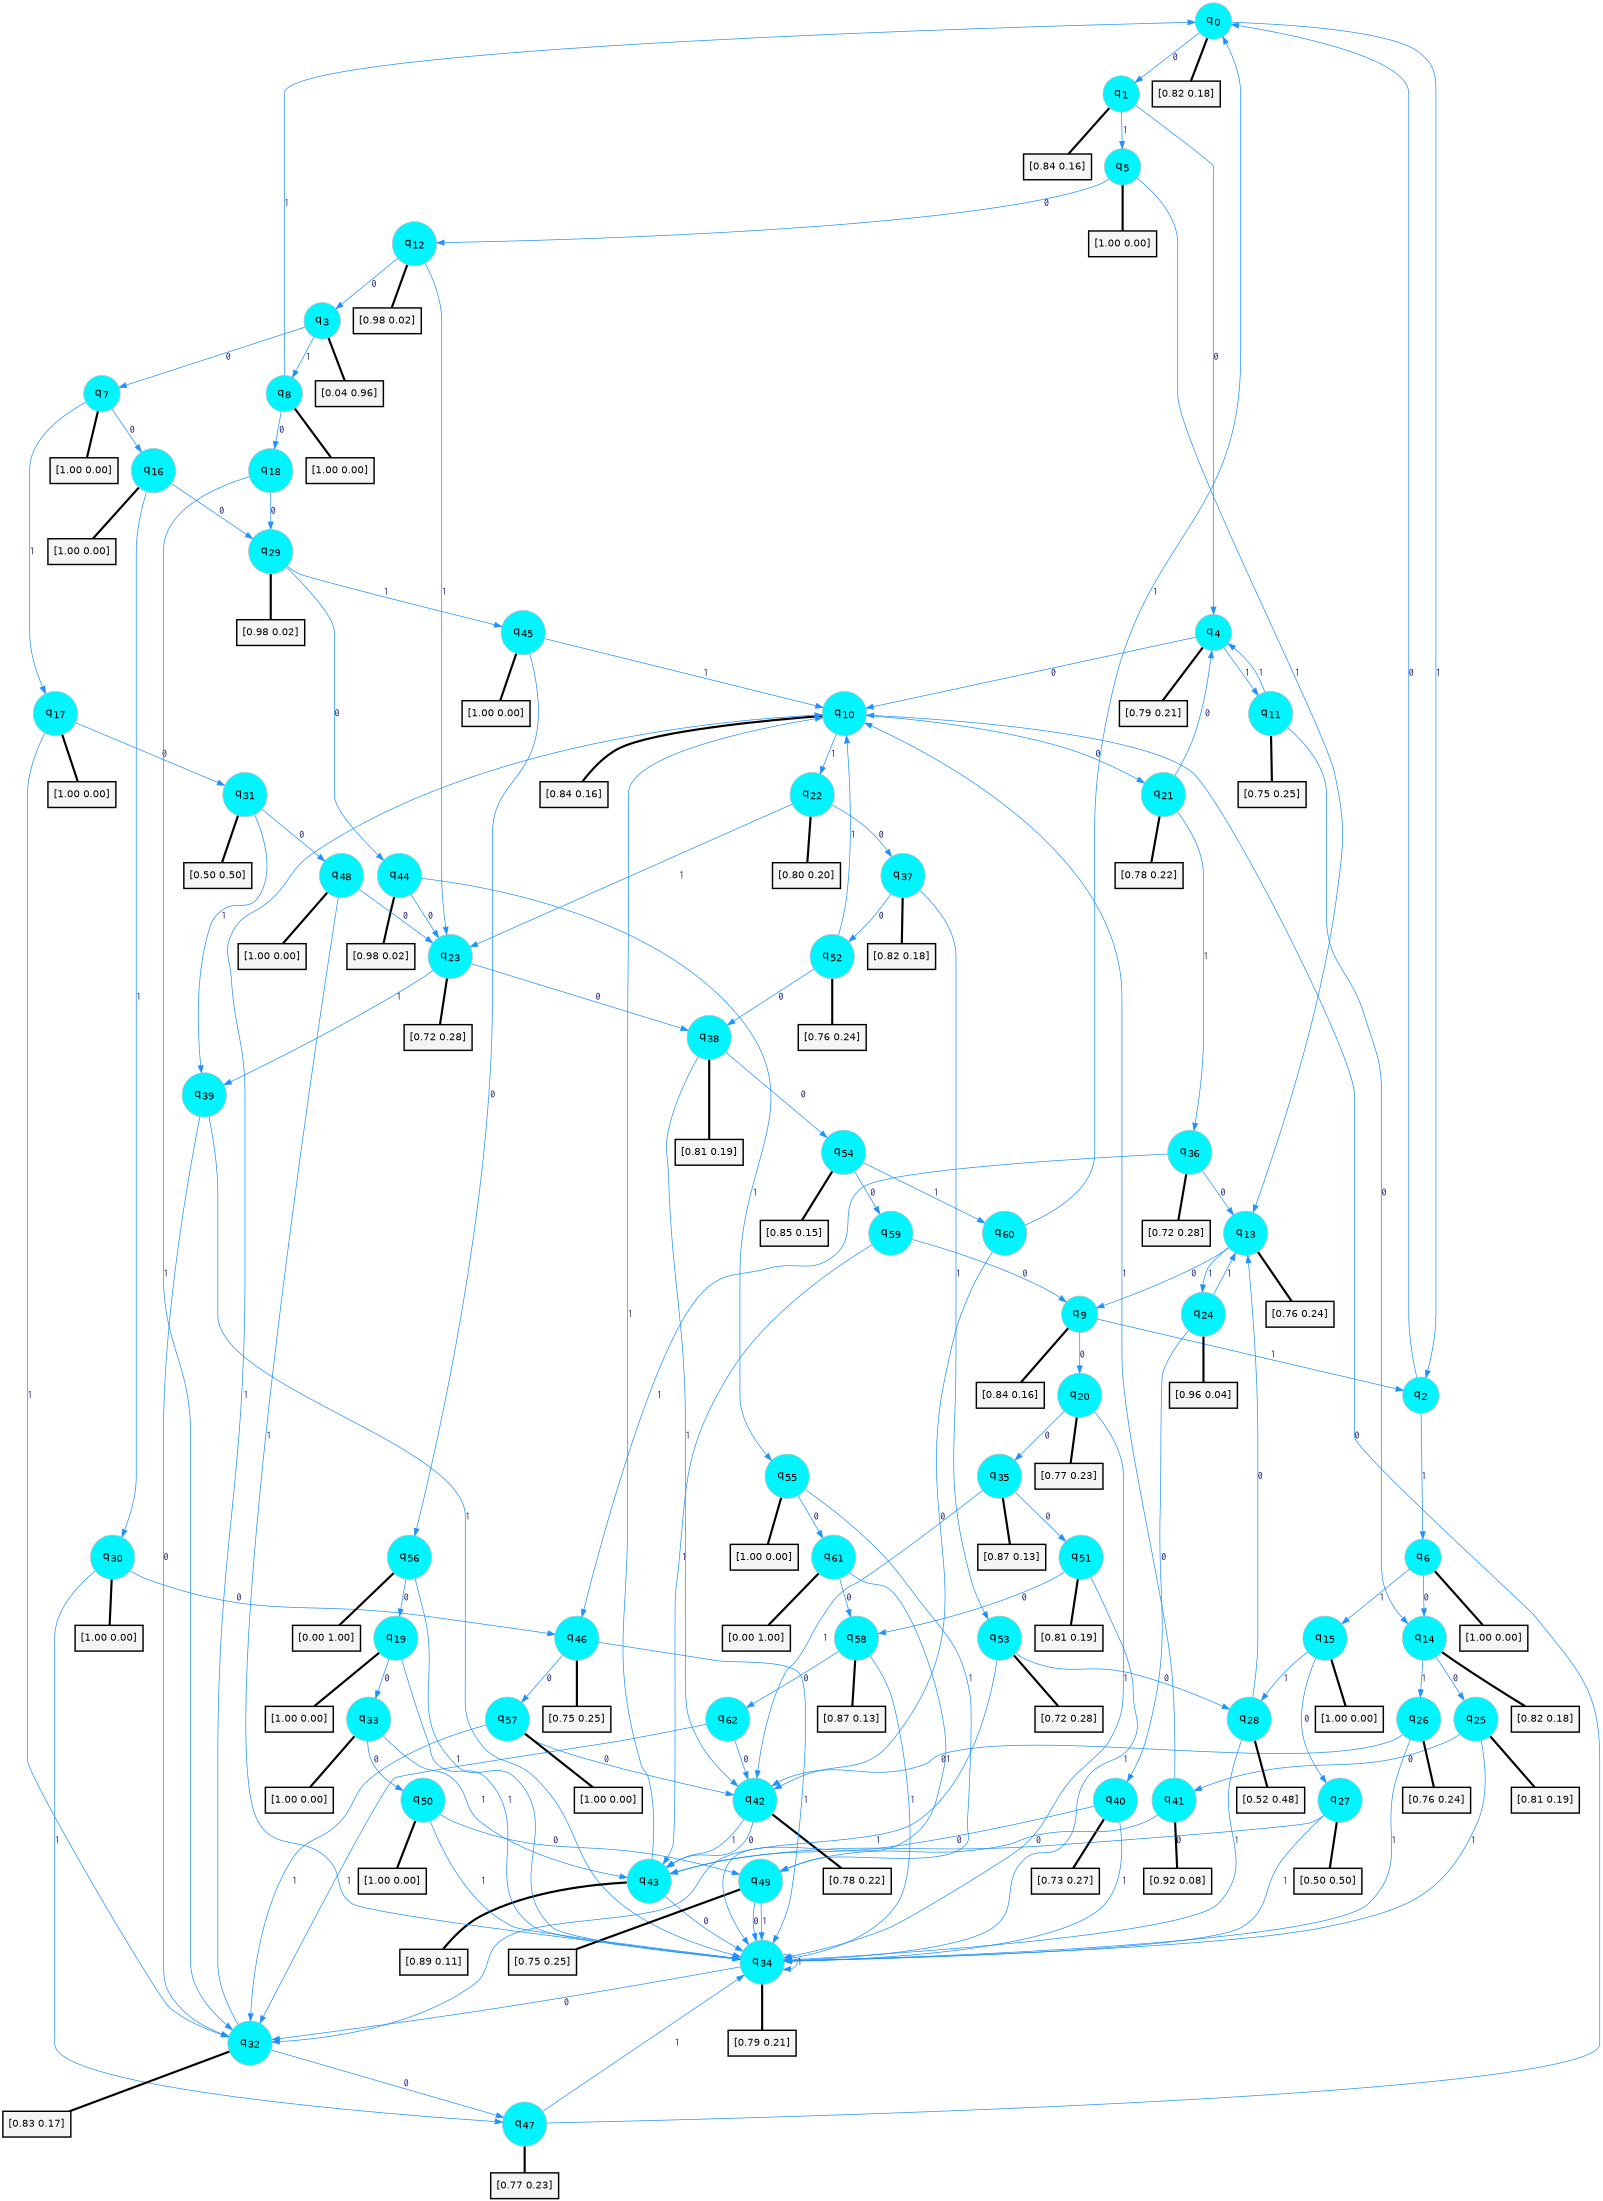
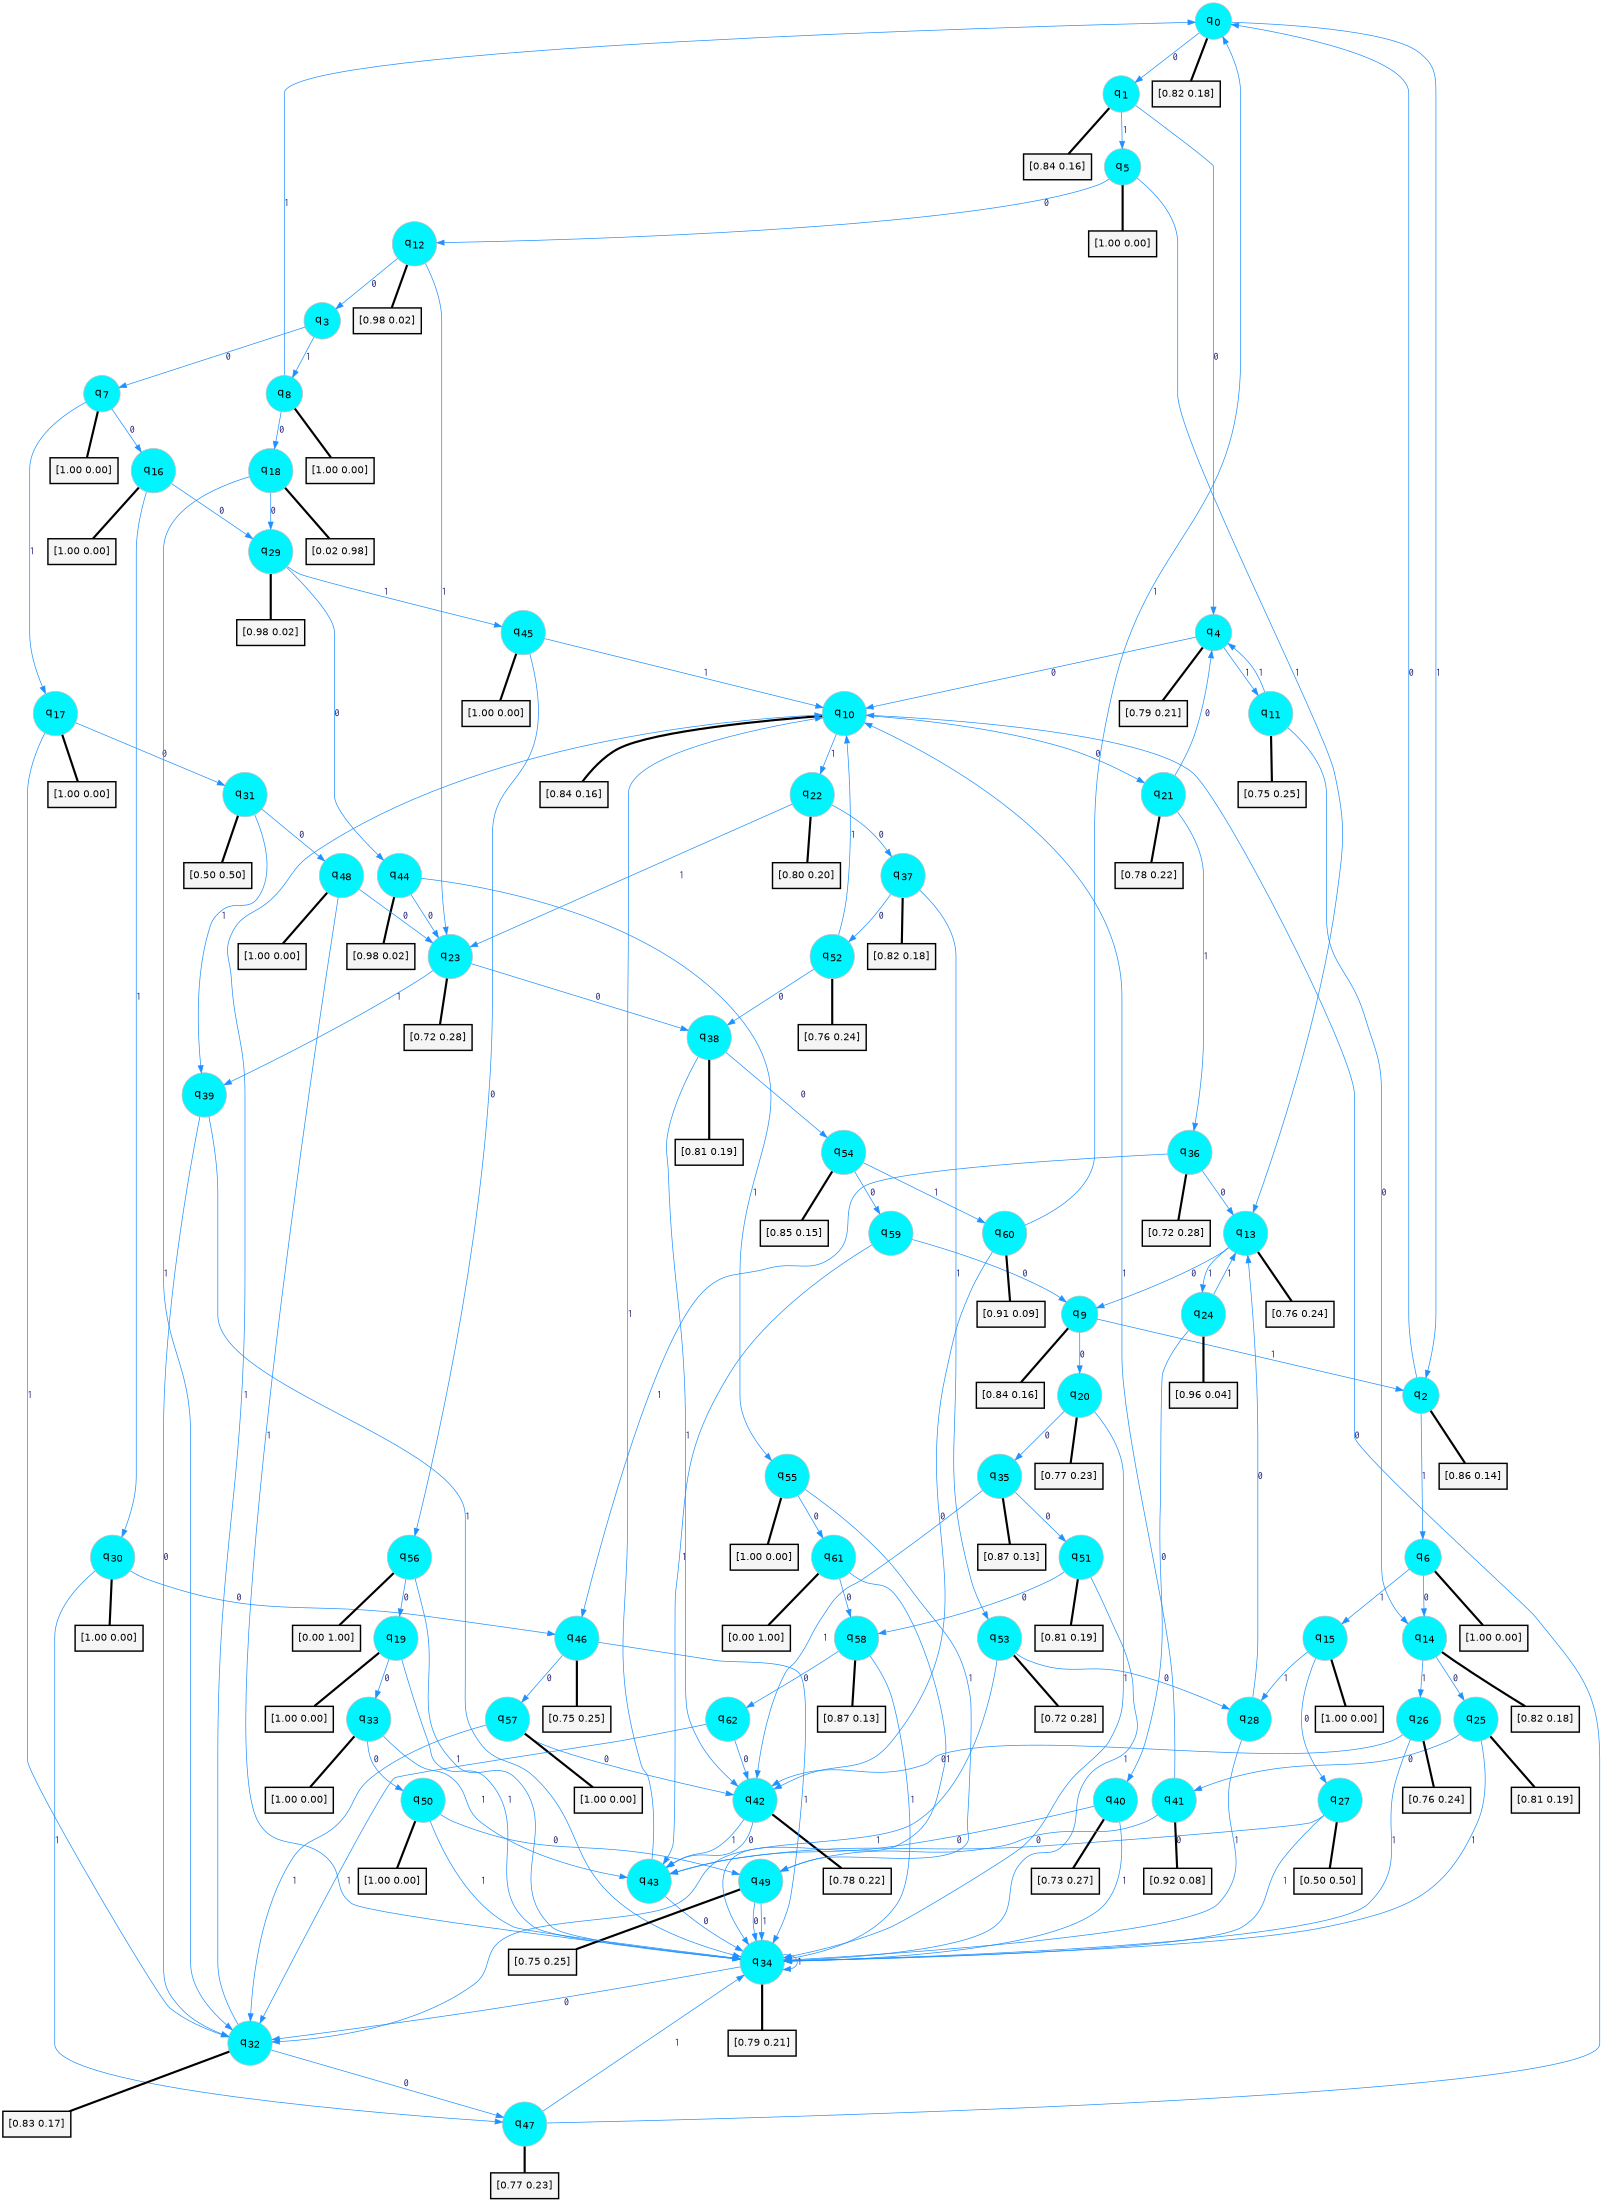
(349, 394) -> none
none -> (340, 552)
none -> (1011, 1314)
none -> (1473, 1476)
(1271, 1800) -> none
(434, 1962) -> none
